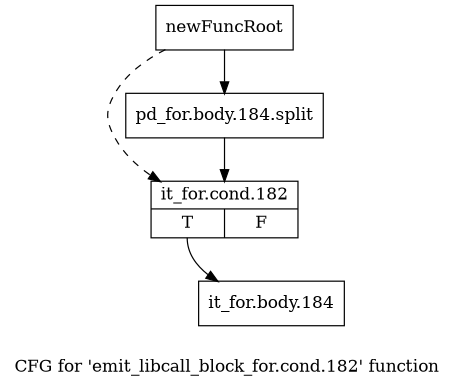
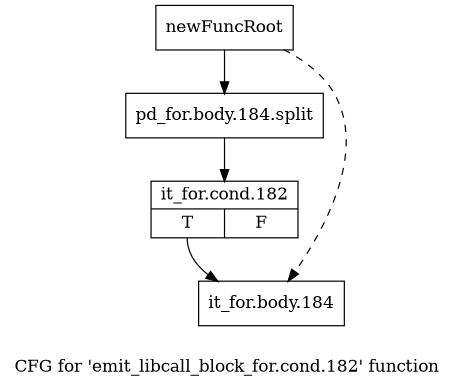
(109, 108) -> (345, 153)
